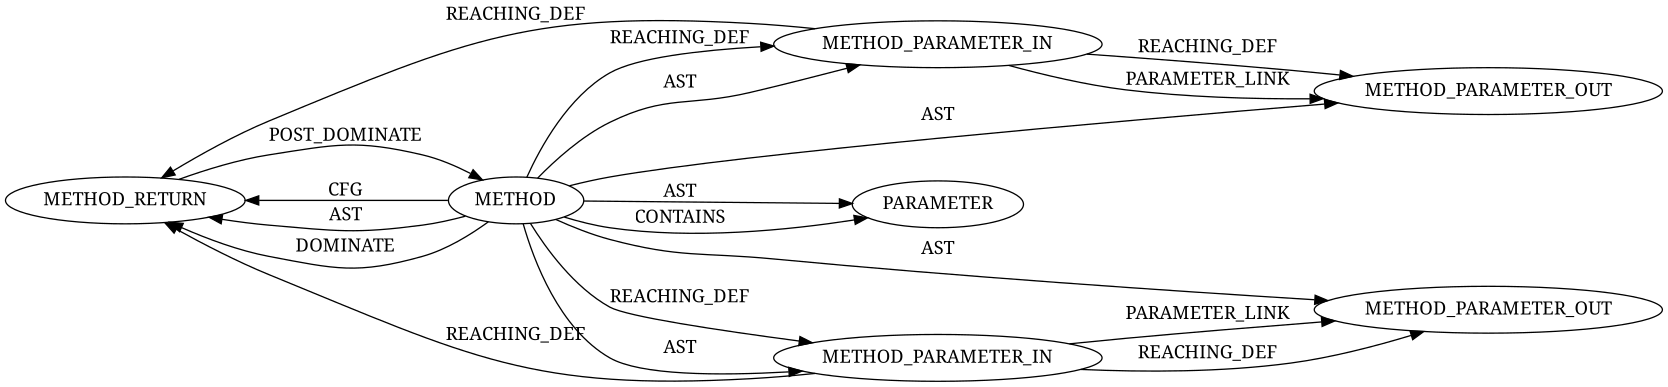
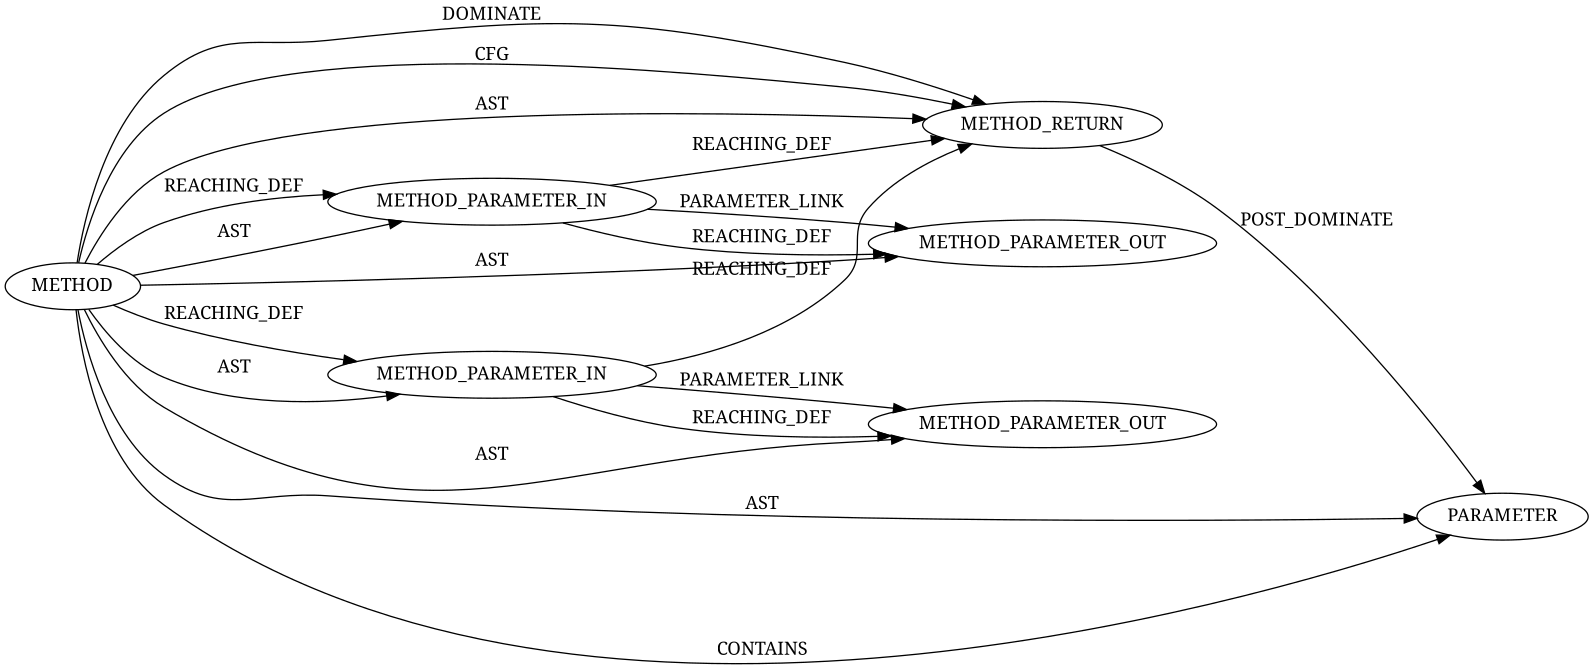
(325, 147) -> (1310, 289)
